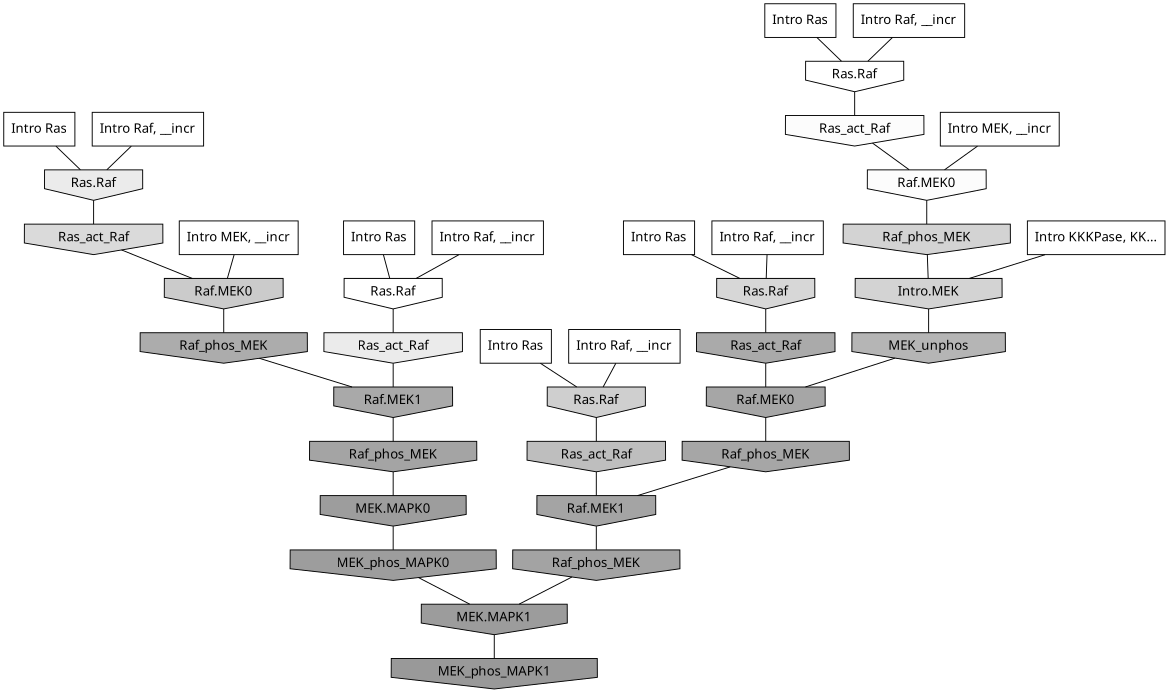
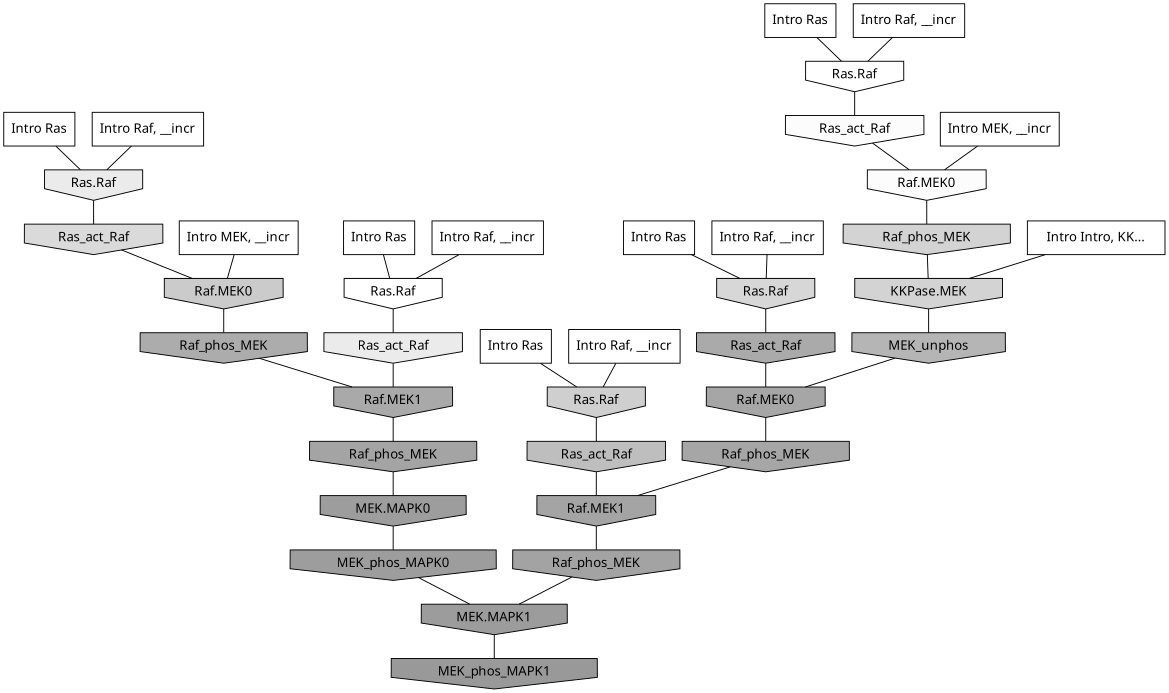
(1096, 238) -> (1096, 238)
(929, 292) -> (929, 292)
